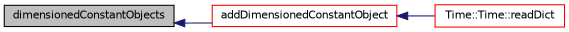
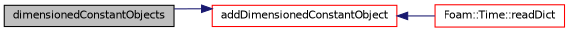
(500, 16) -> (500, 16)
(198, 23) -> (188, 9)
